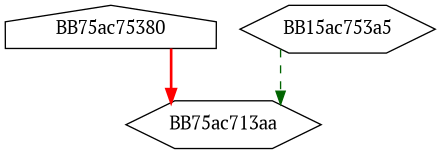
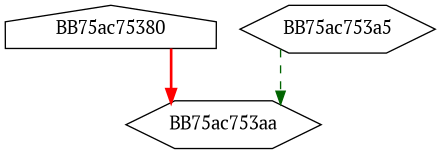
(338, 29) -> (338, 29)
(224, 125) -> (224, 125)
